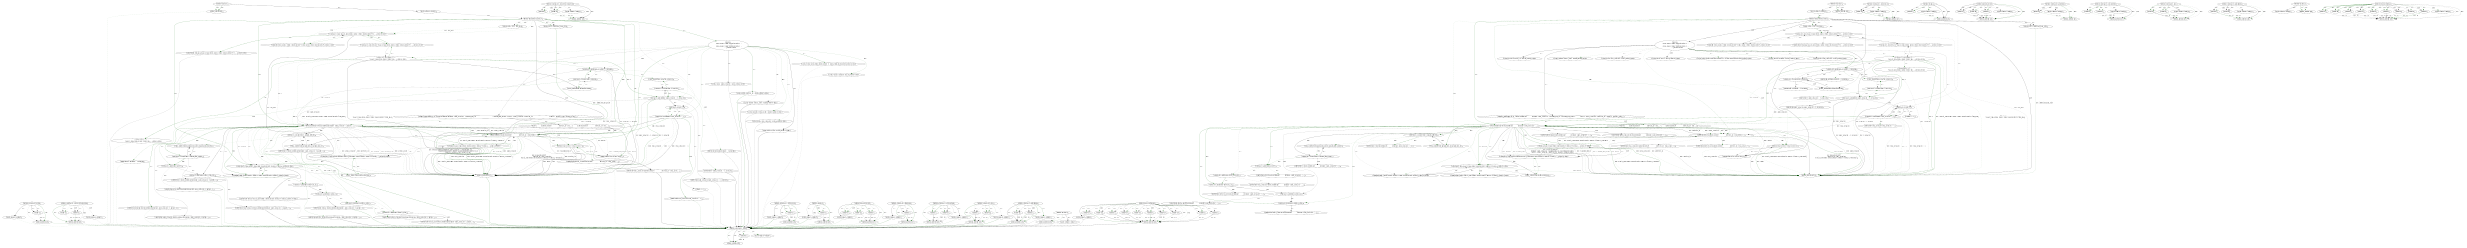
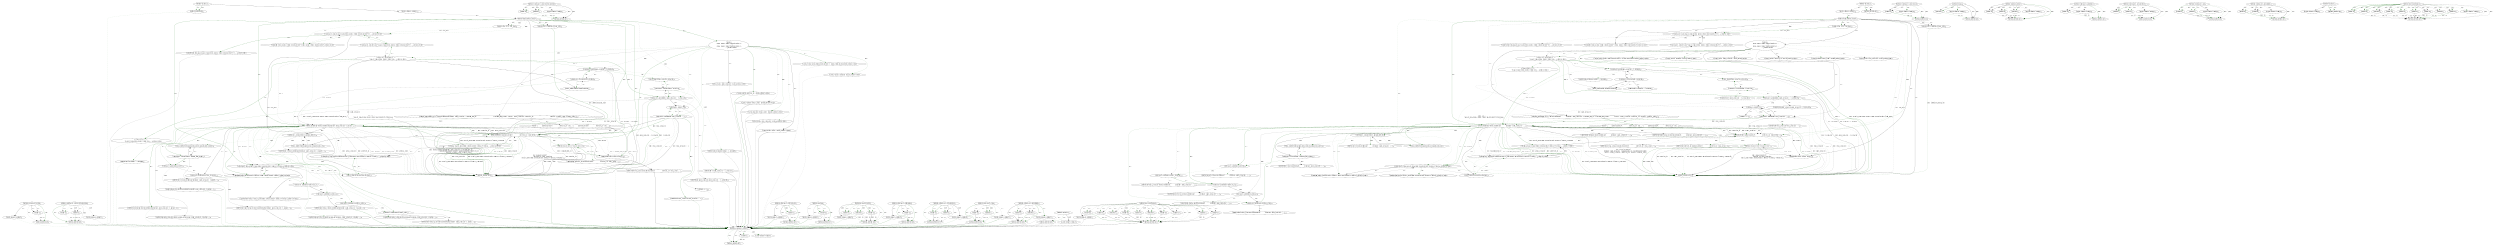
(1666, 59) -> none
